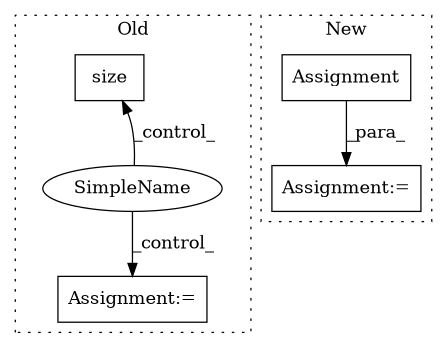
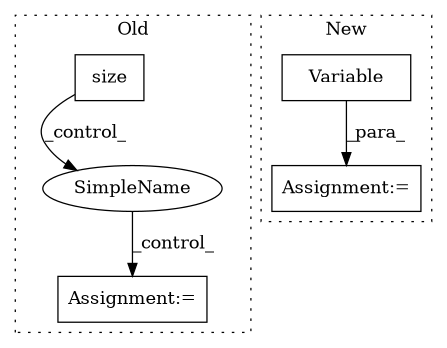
(346, 78) -> (346, 78)
(134, 139) -> (42, 127)
